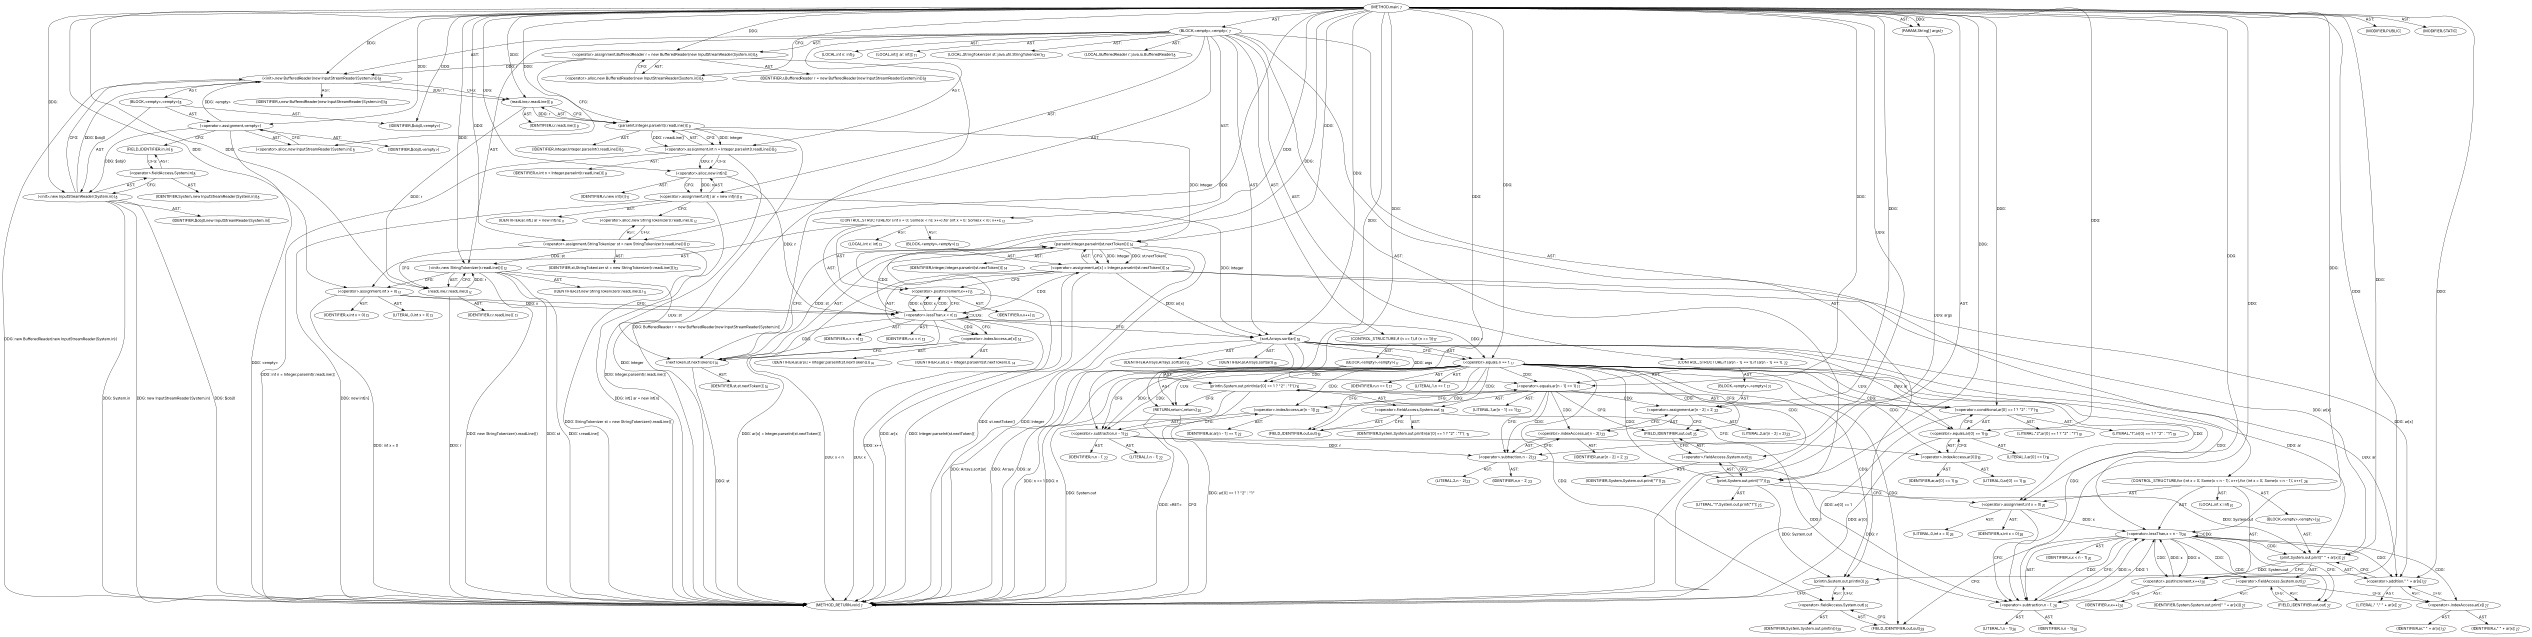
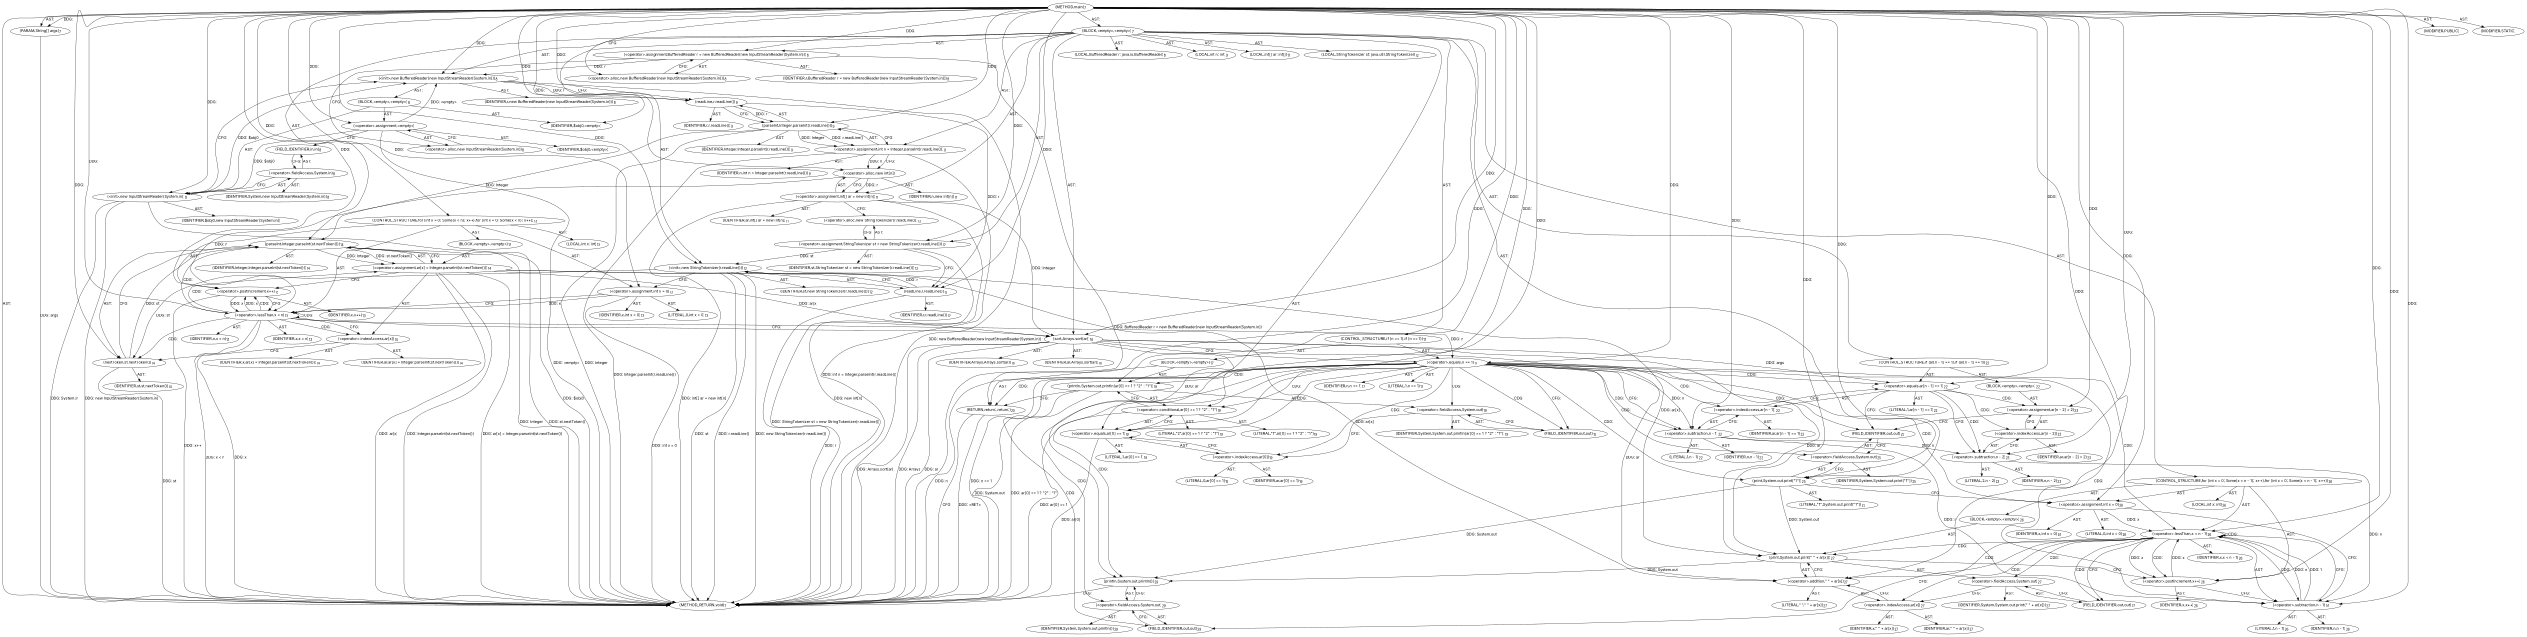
(1766, 434) -> none
